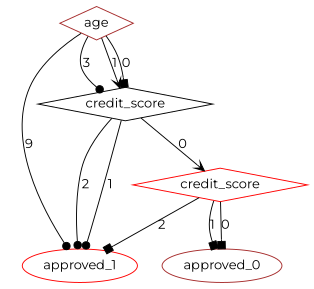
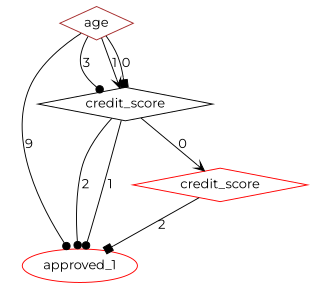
(222, 266) -> none
